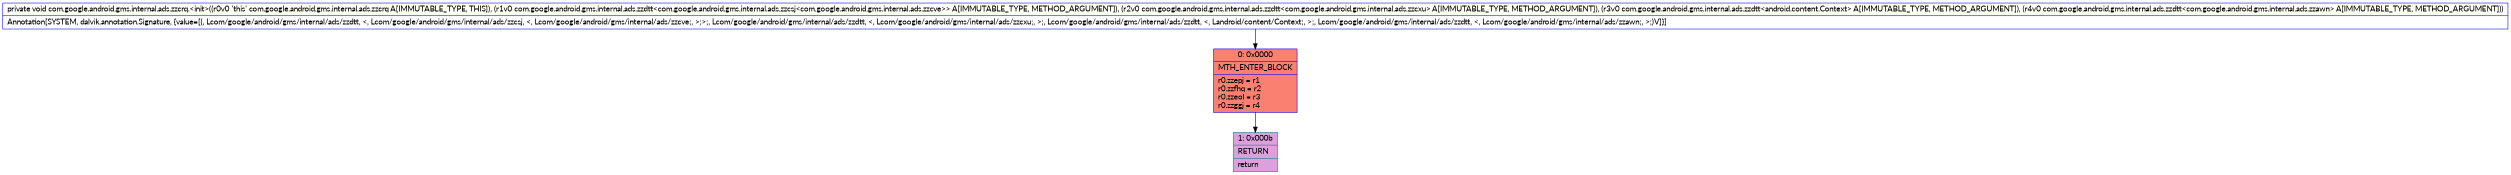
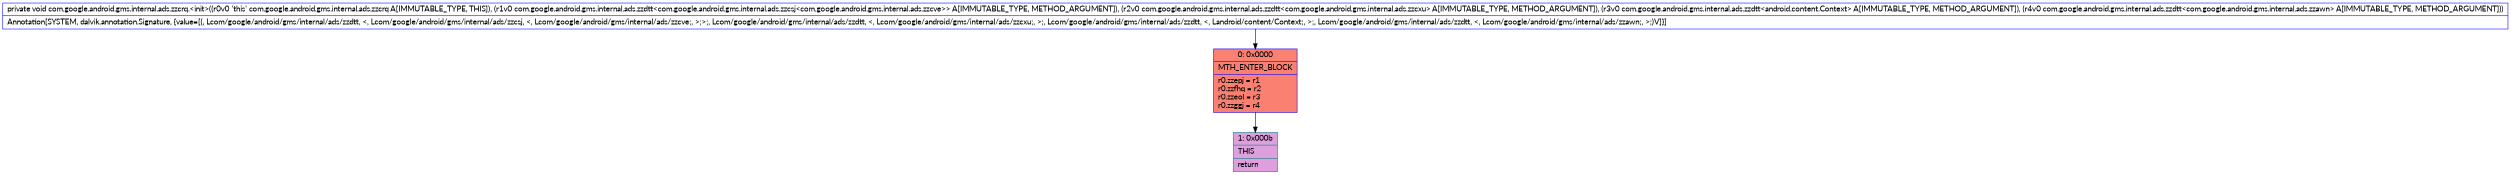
(1253, 151) -> (1246, 151)
